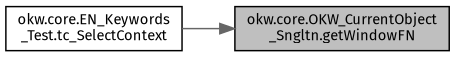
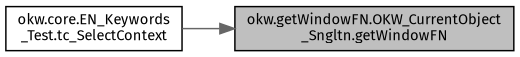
(342, 29) -> (374, 29)
